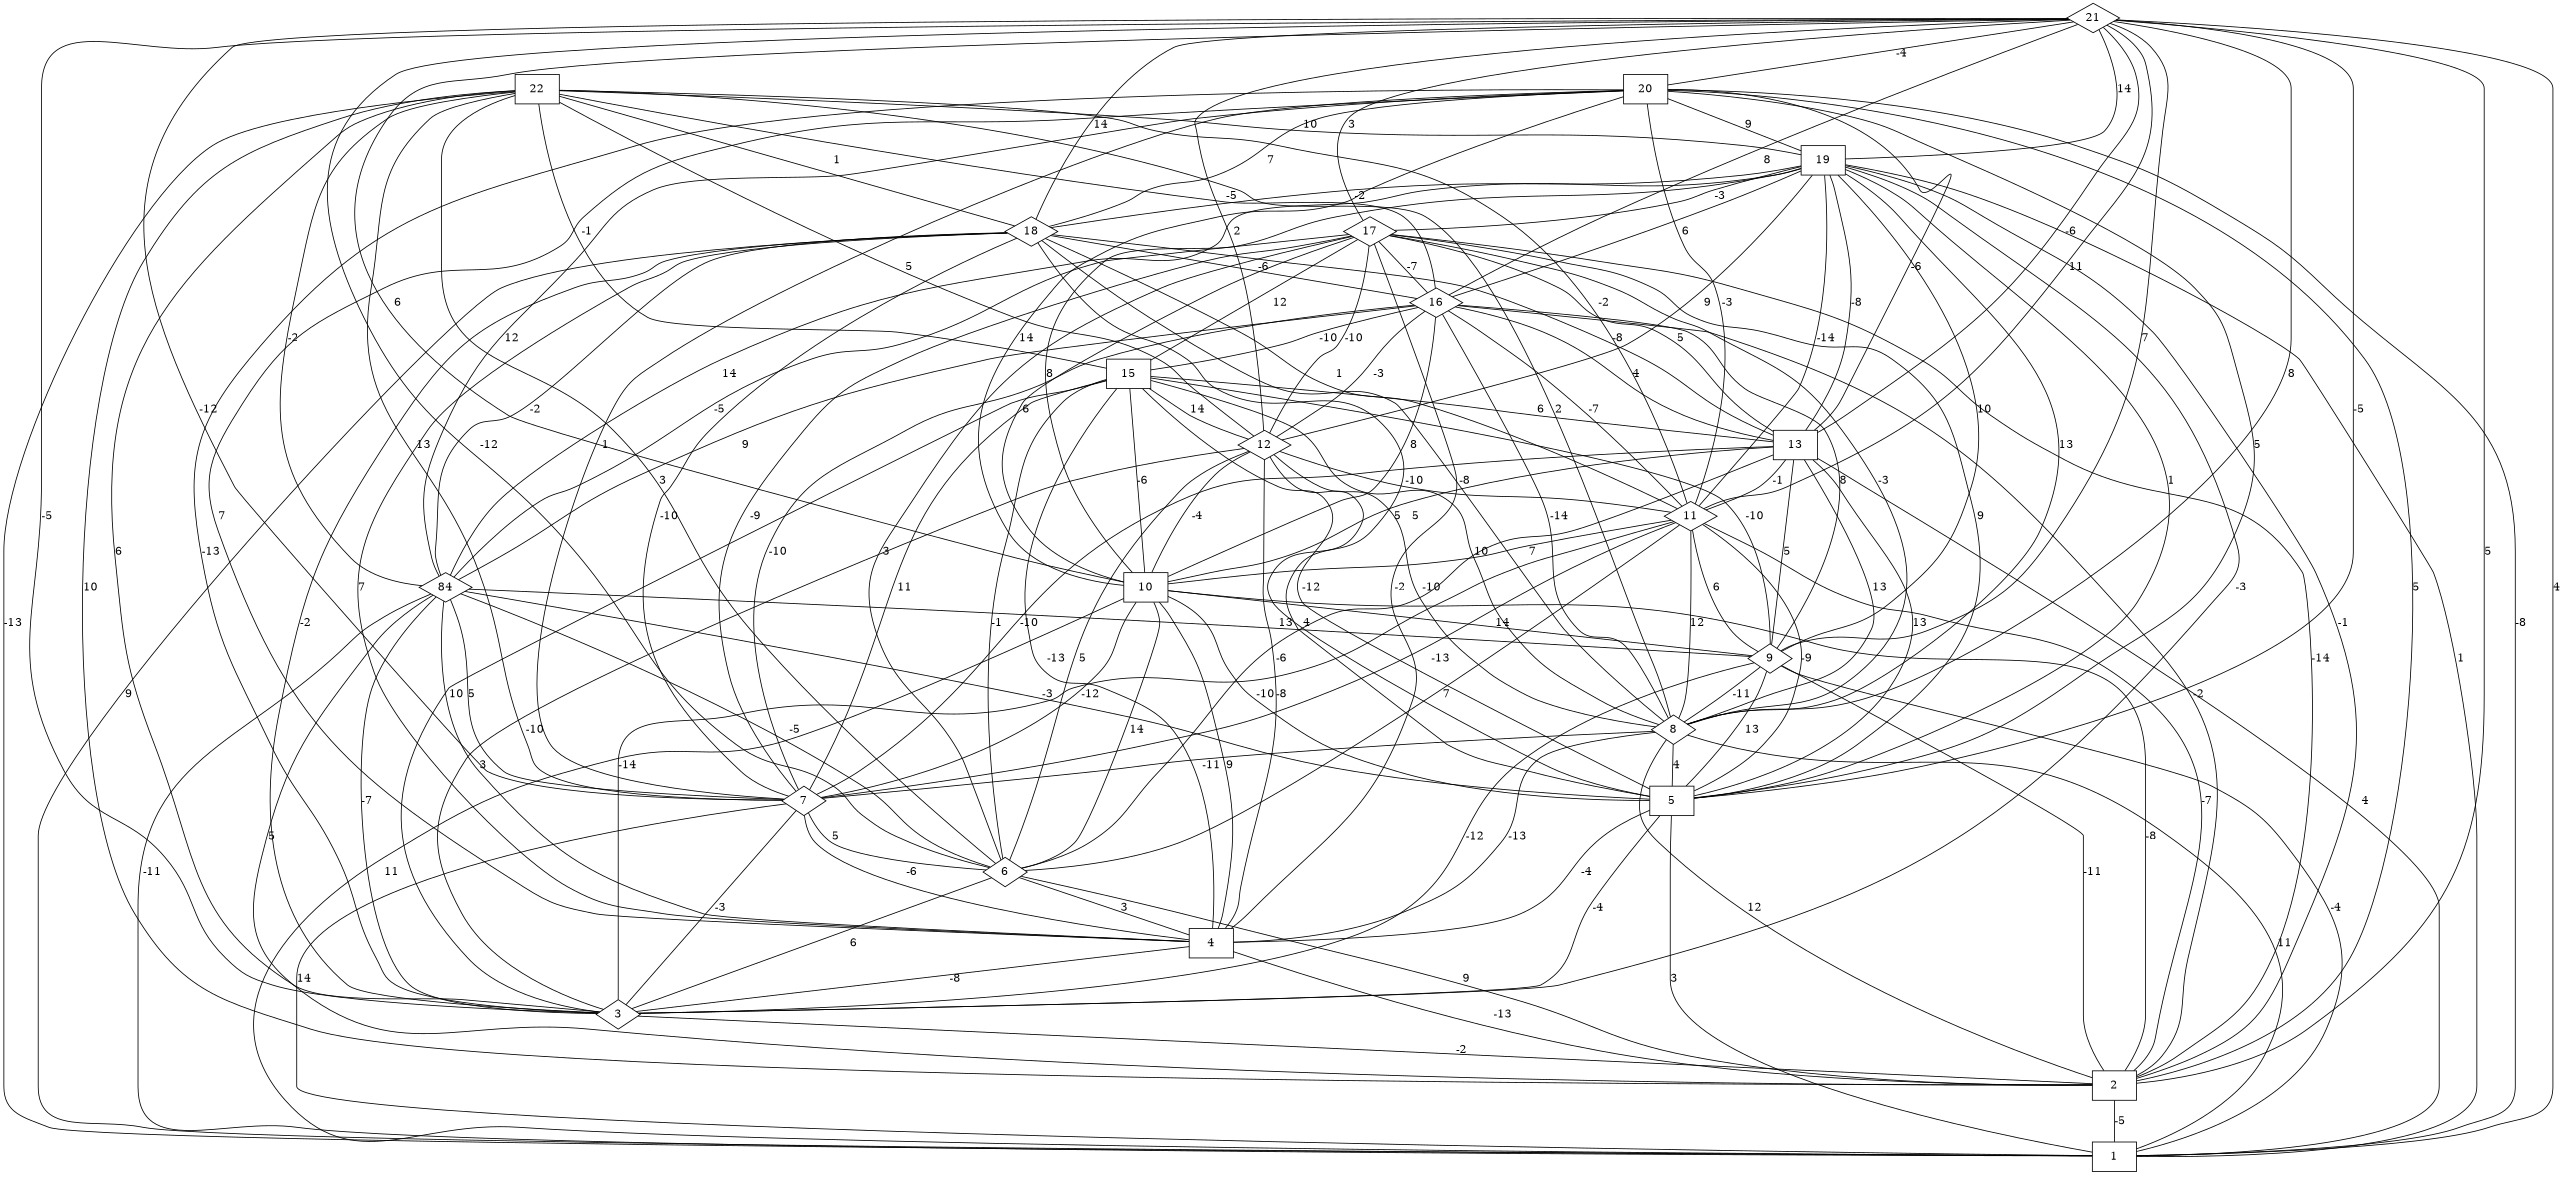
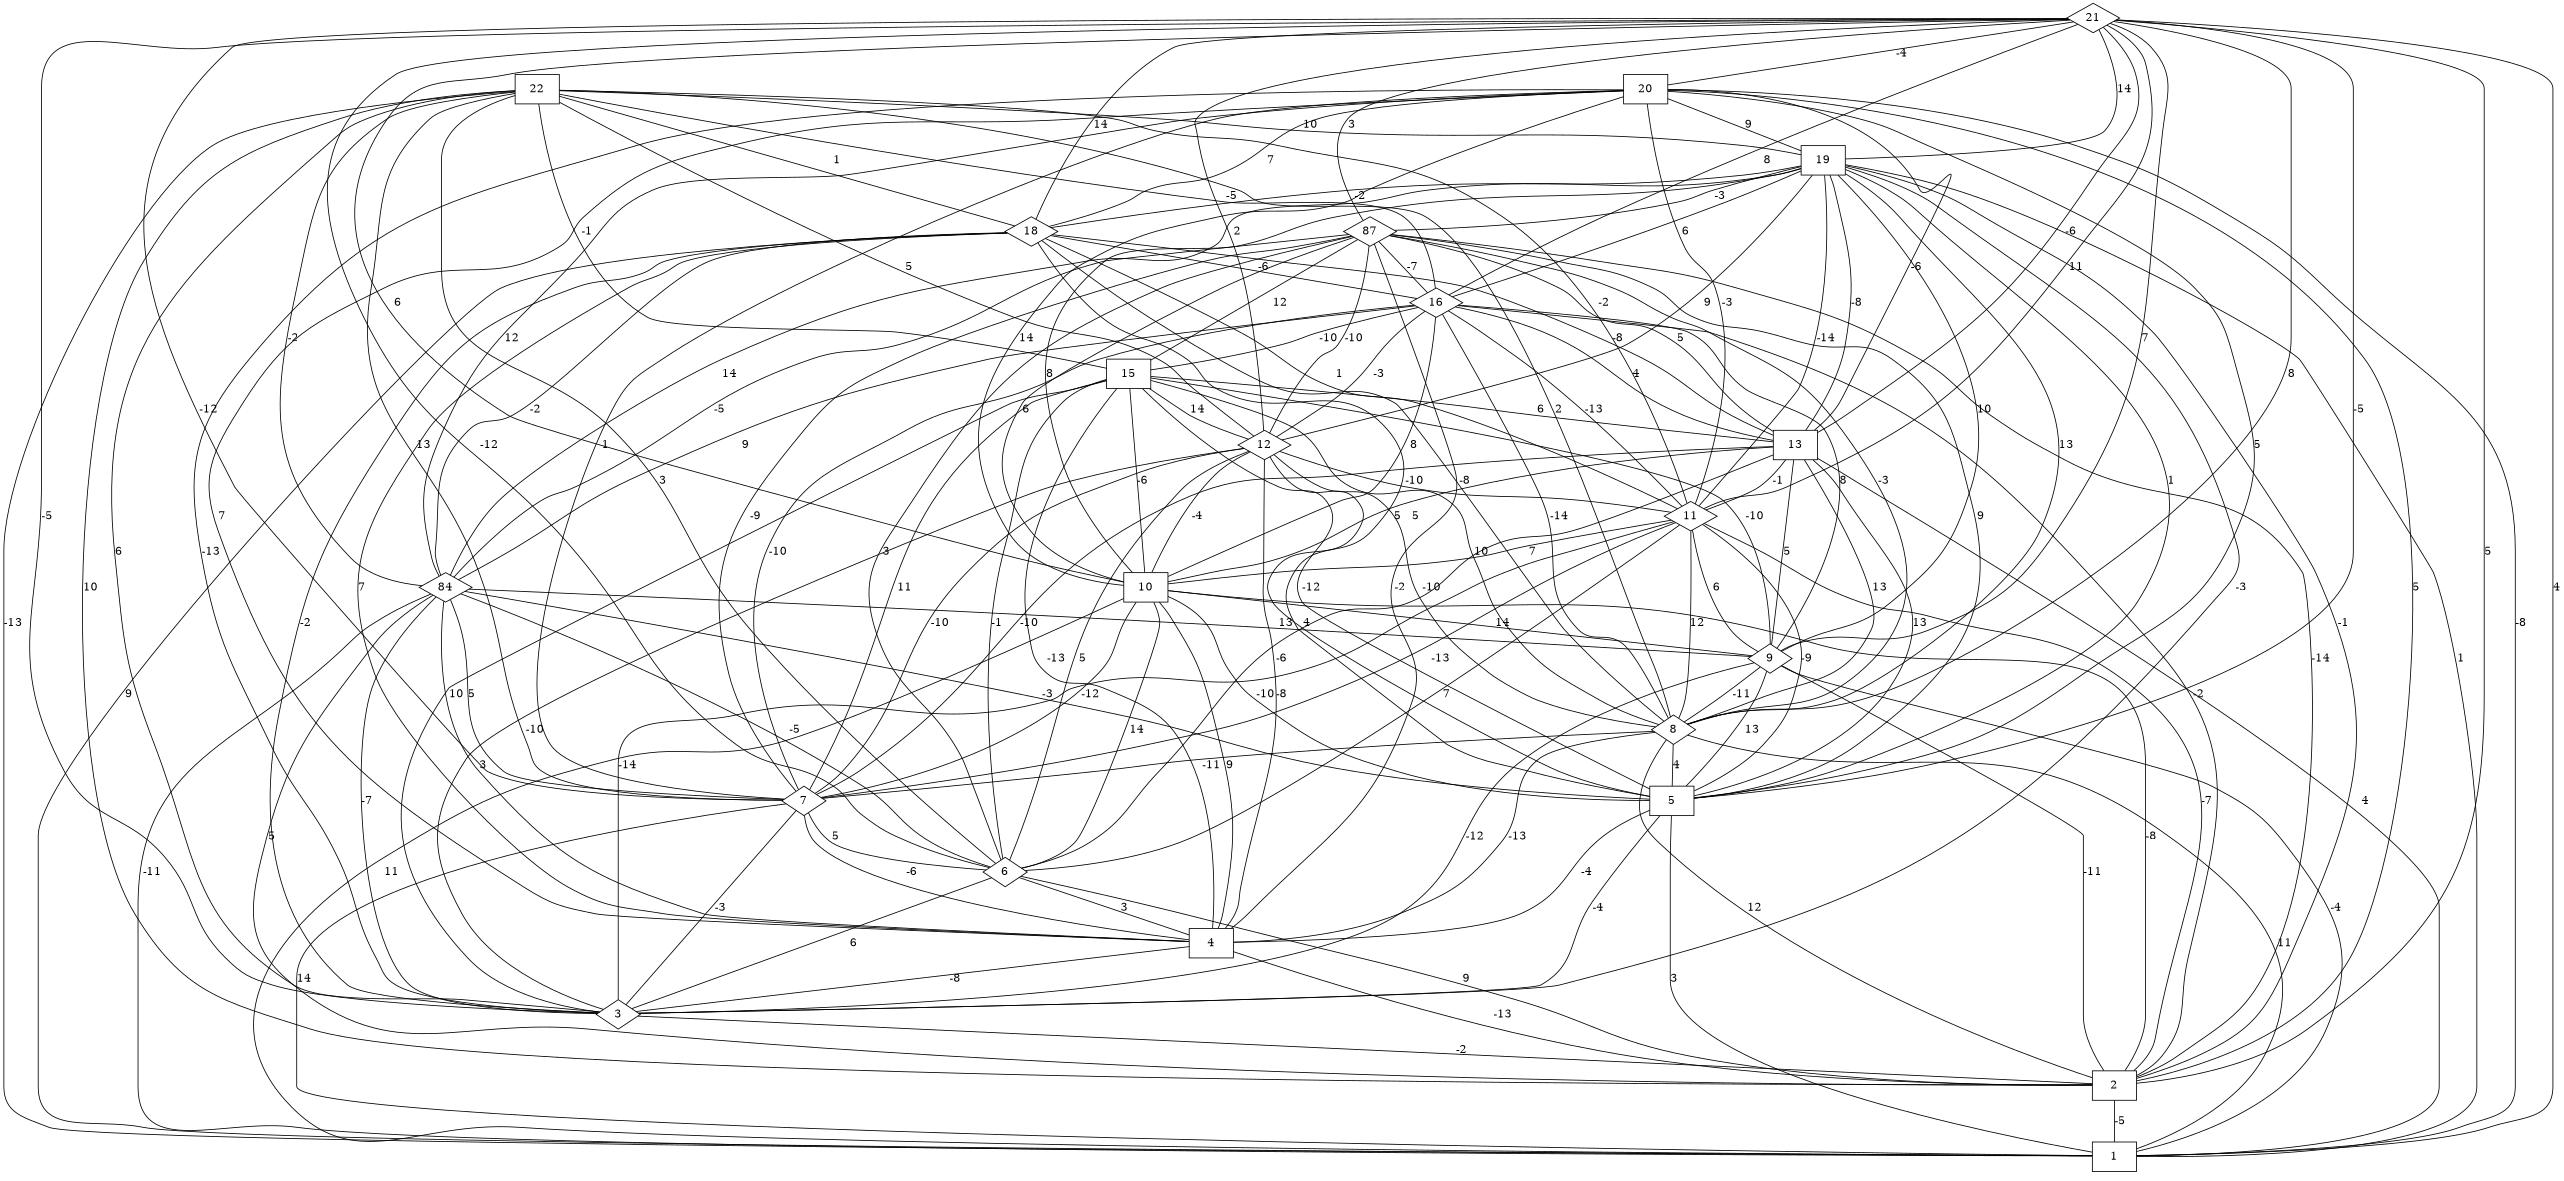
(1370, 232) -> (1370, 232)
(1594, 409) -> (1594, 409)
(686, 462) -> (981, 559)
